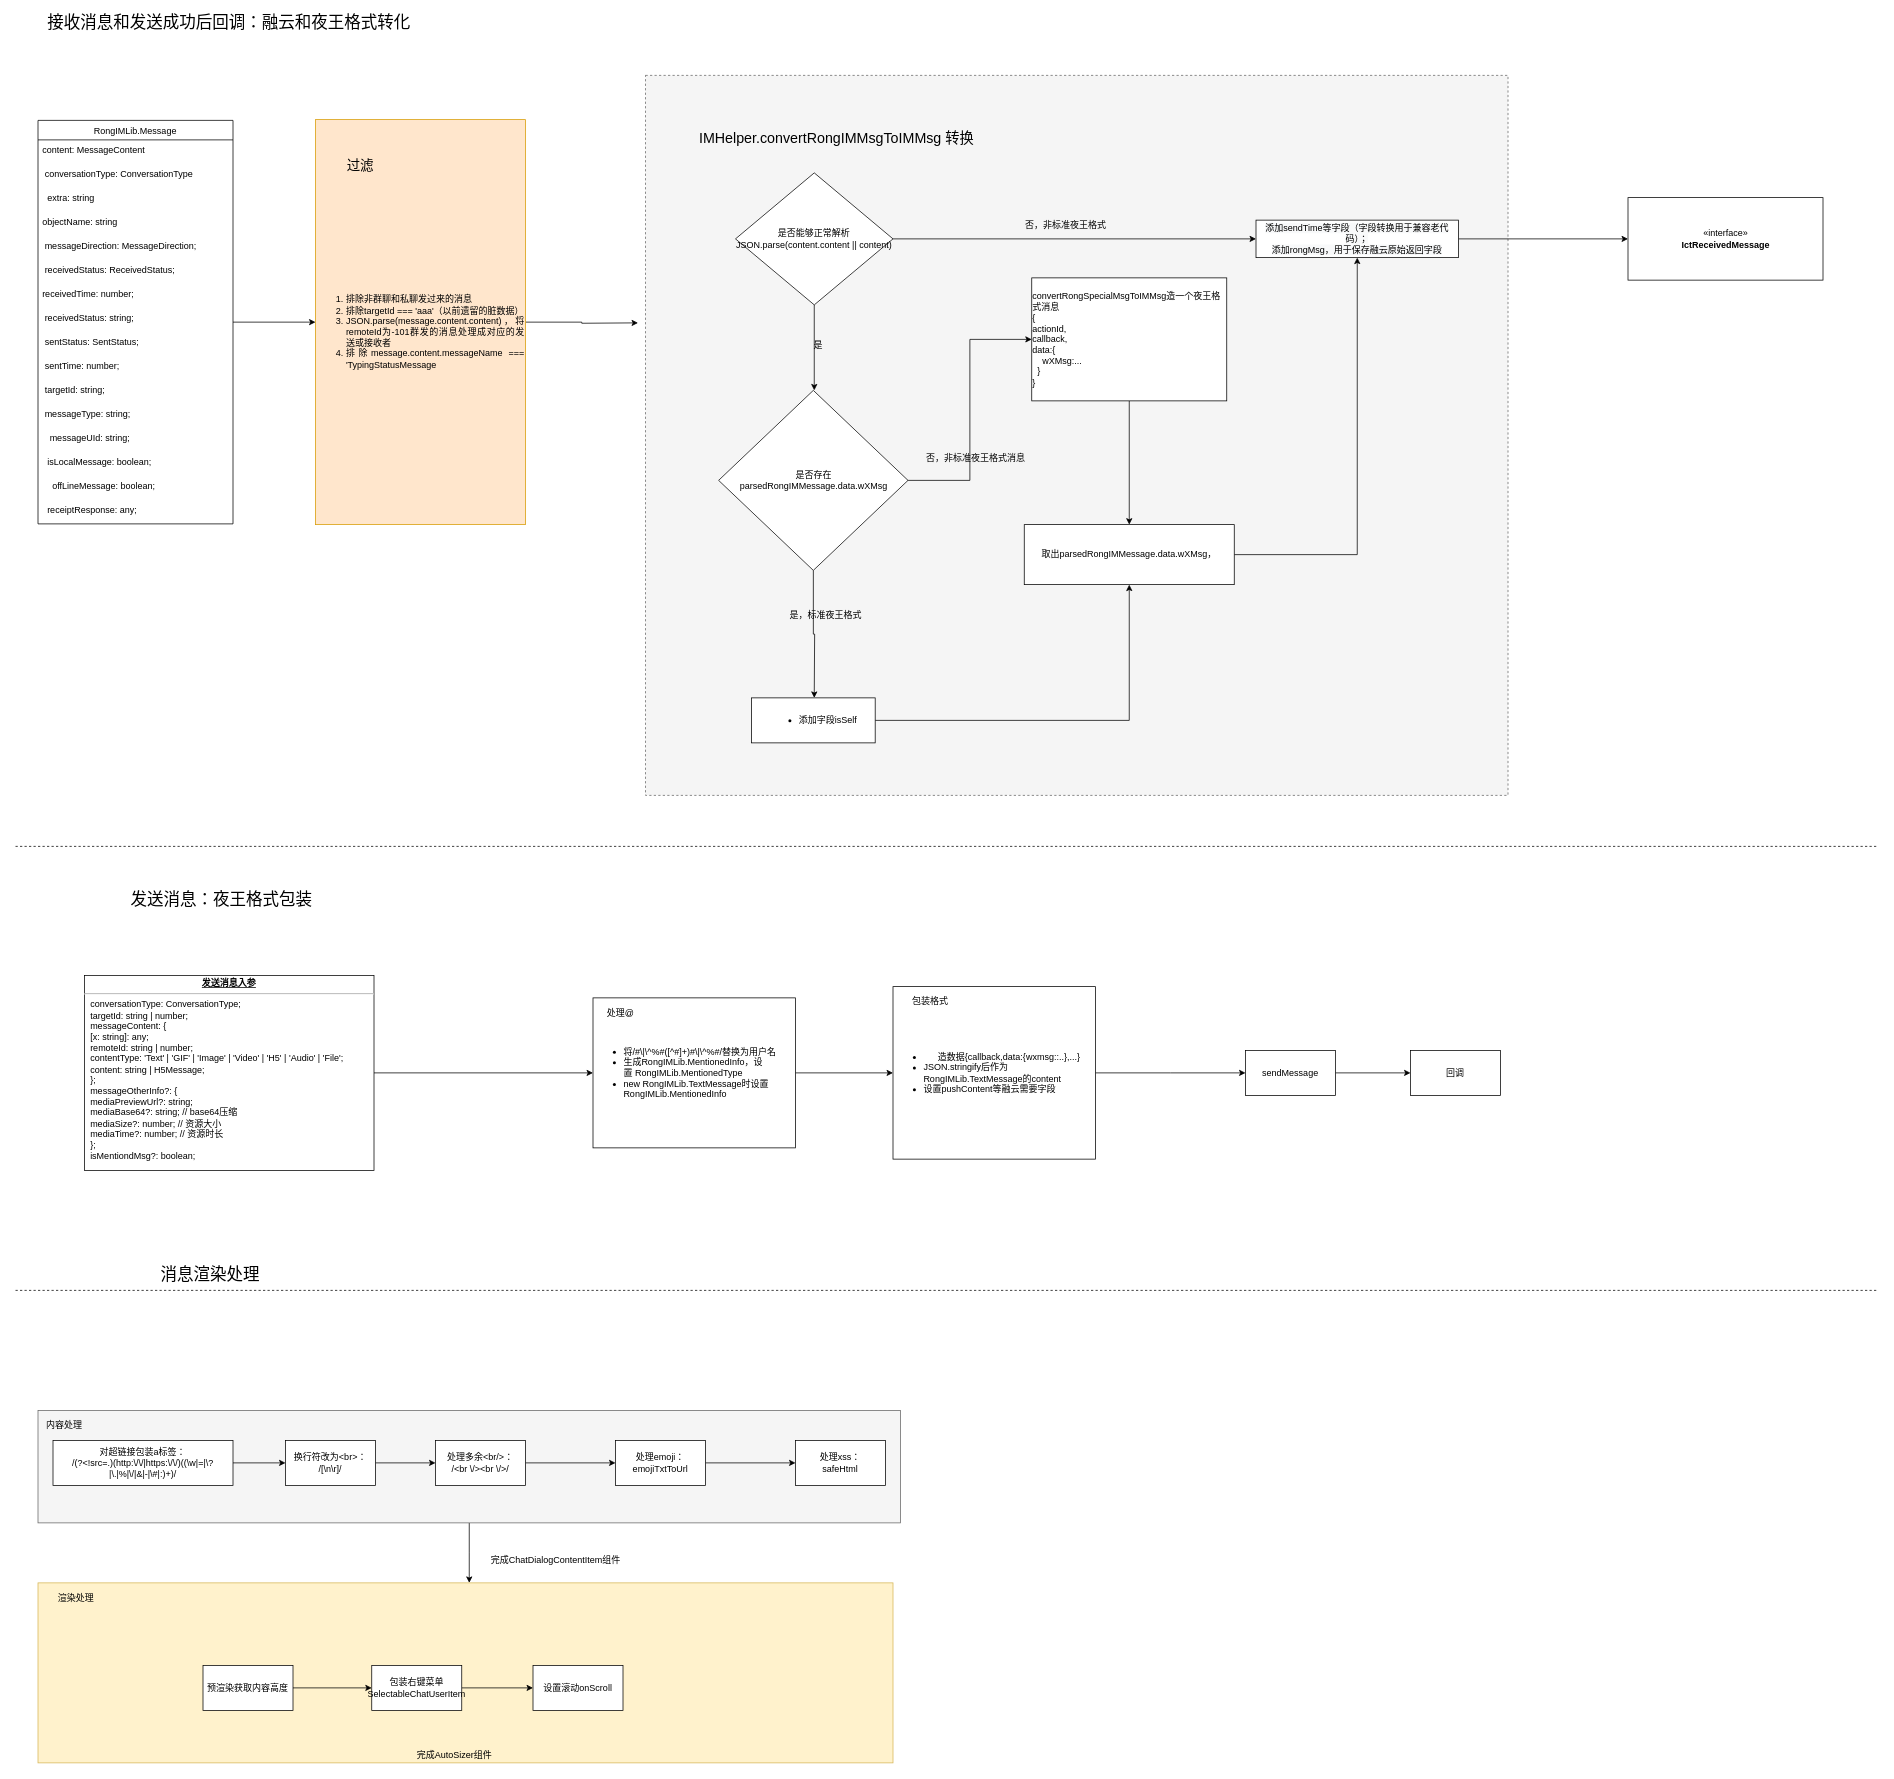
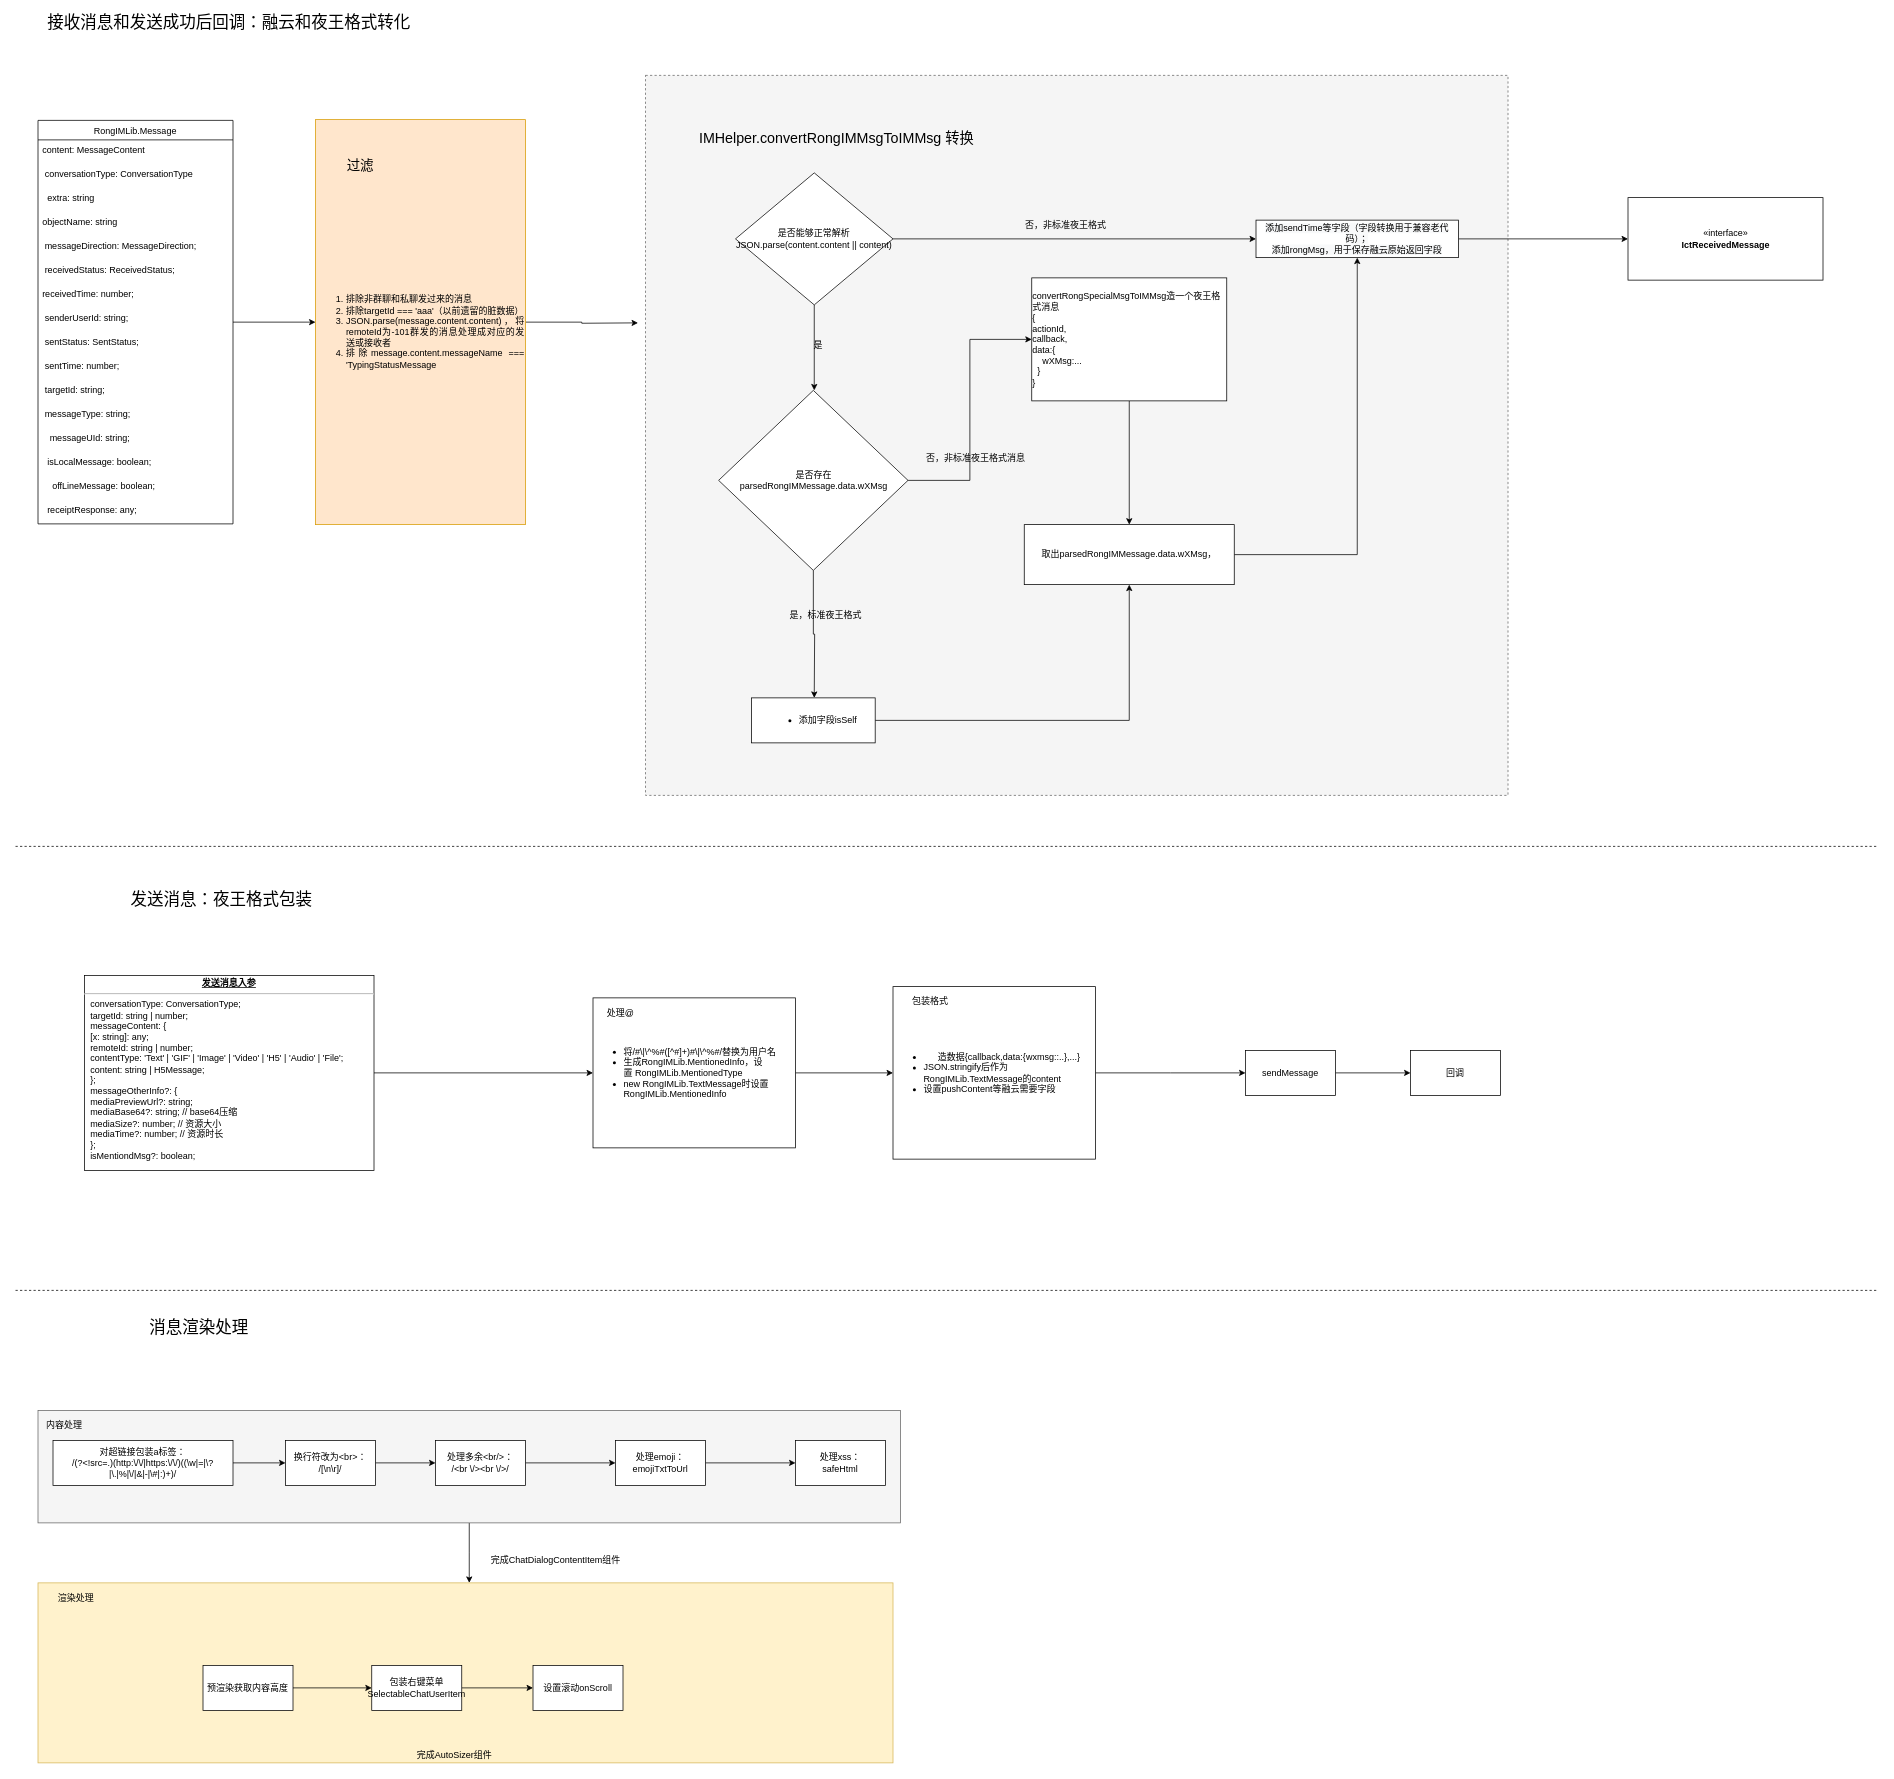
(95, 318) -> (91, 318)
(210, 1275) -> (199, 1328)
